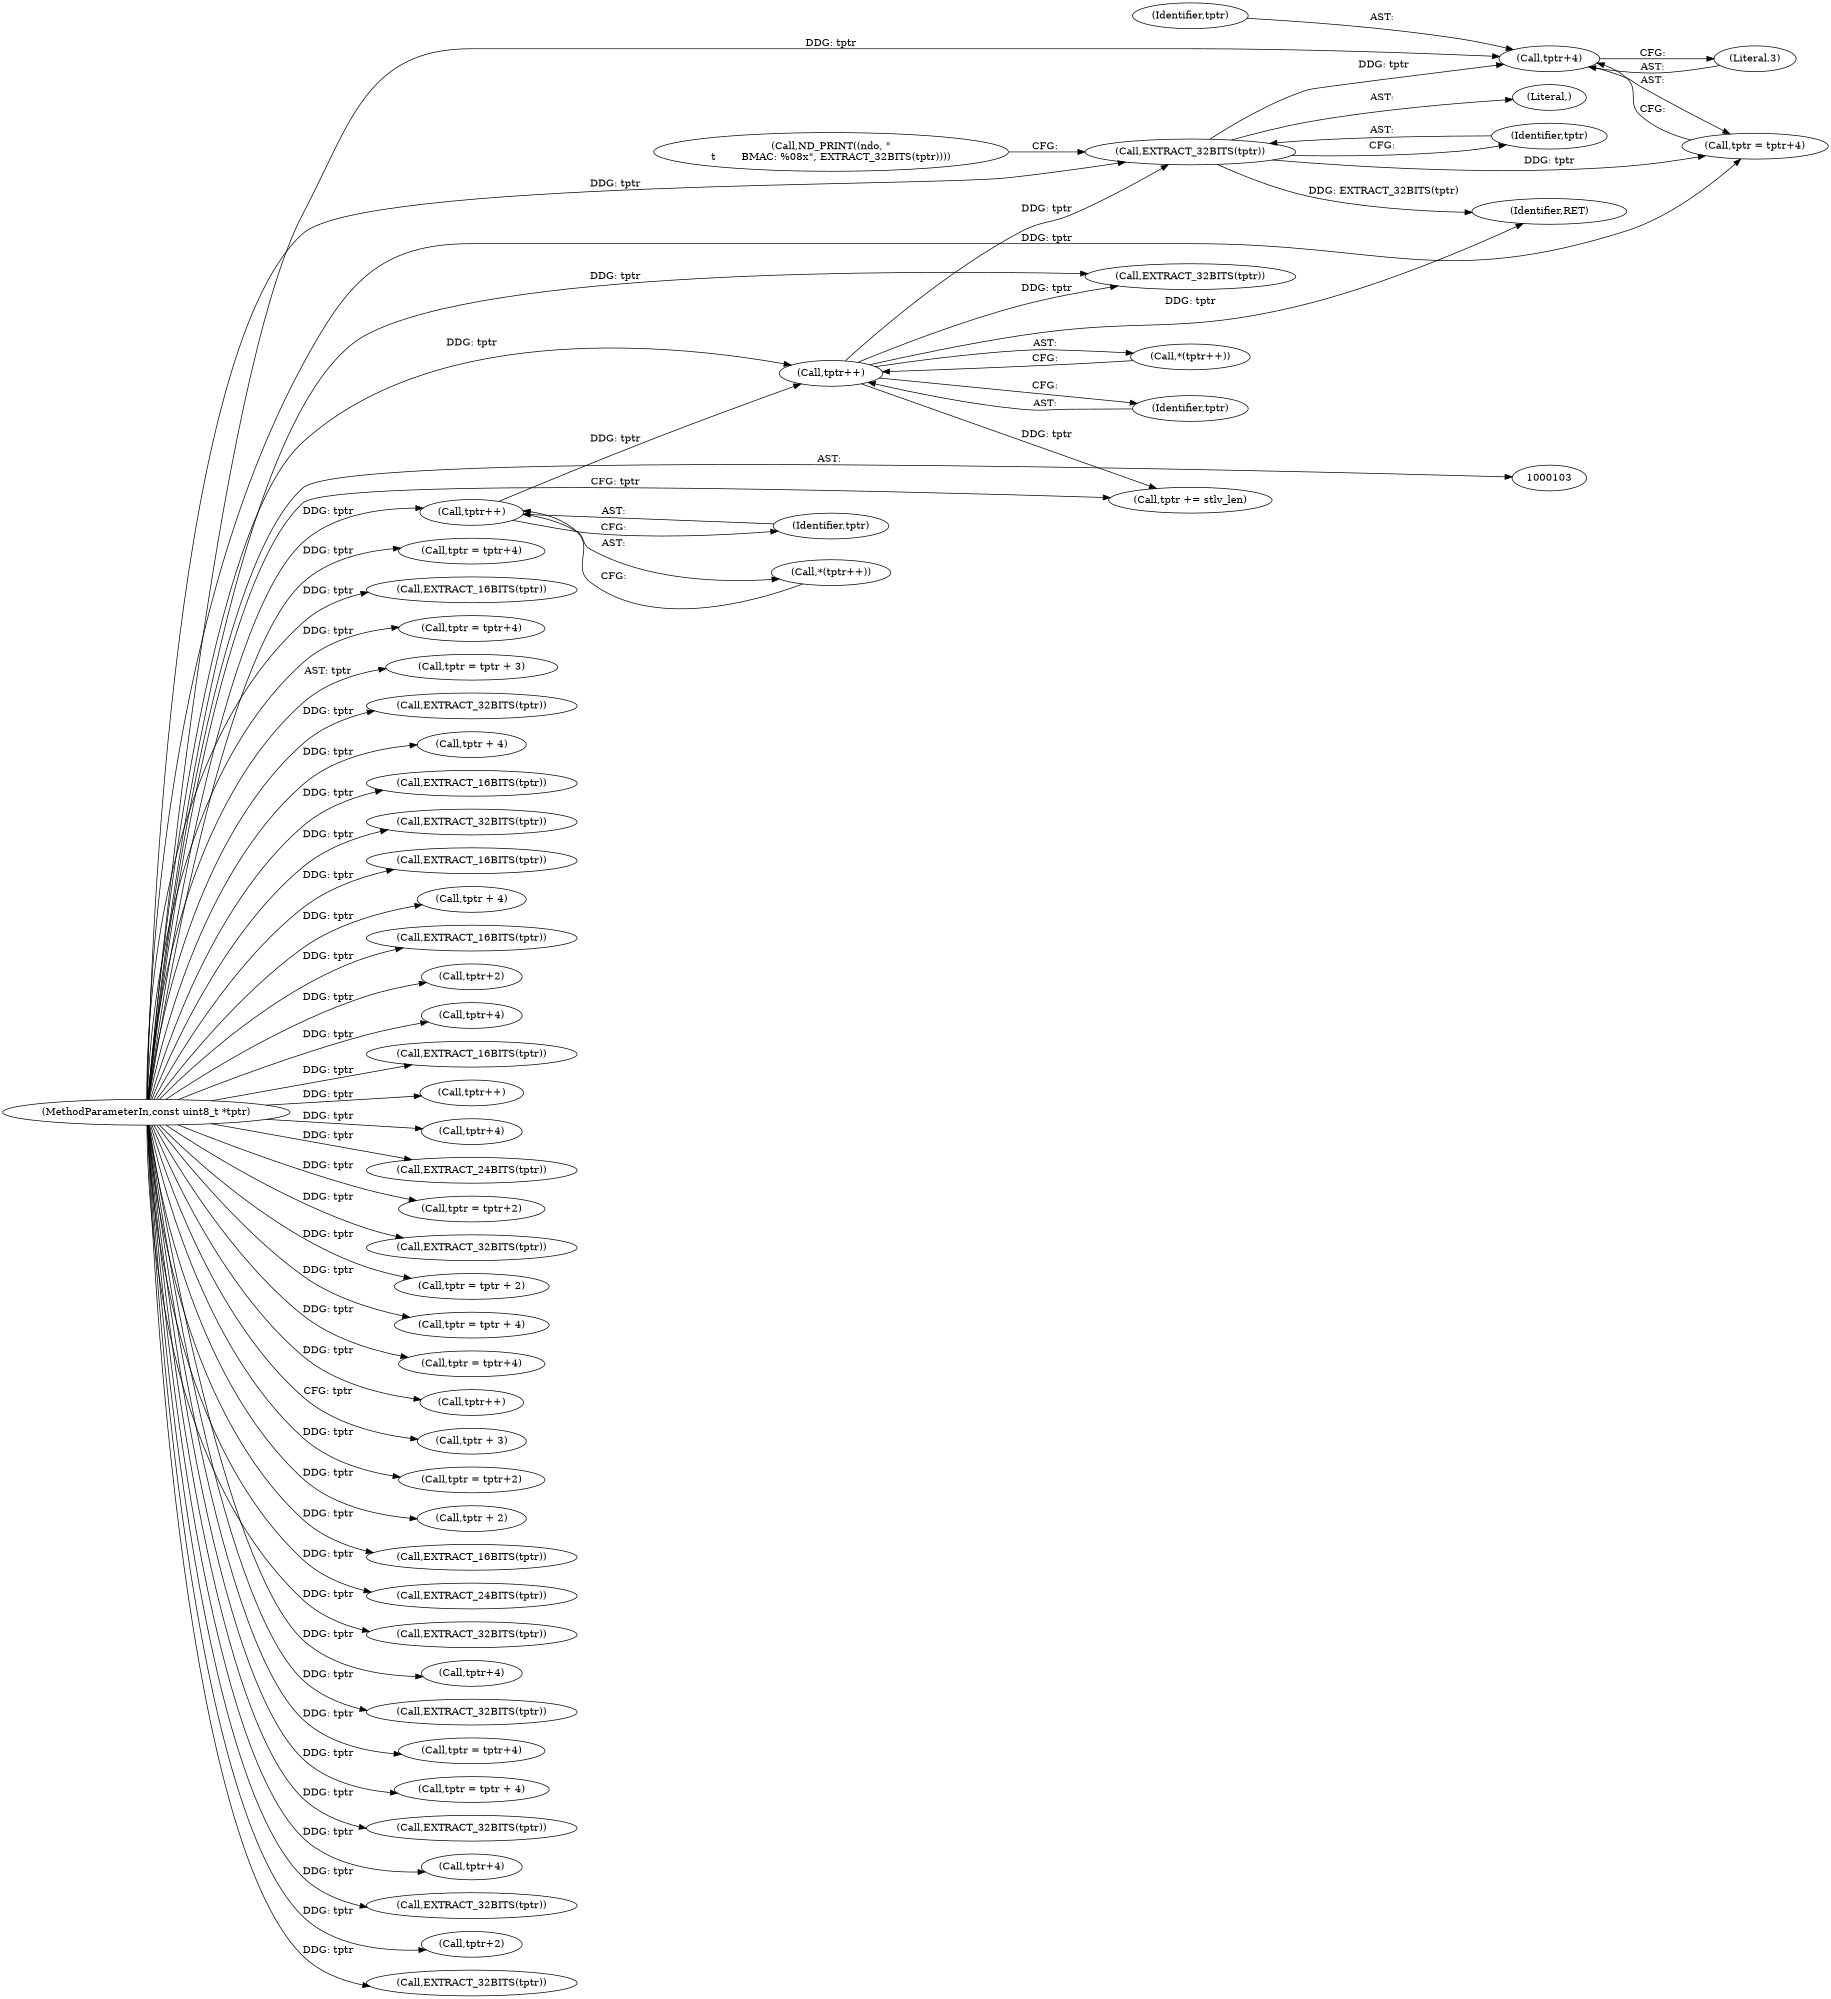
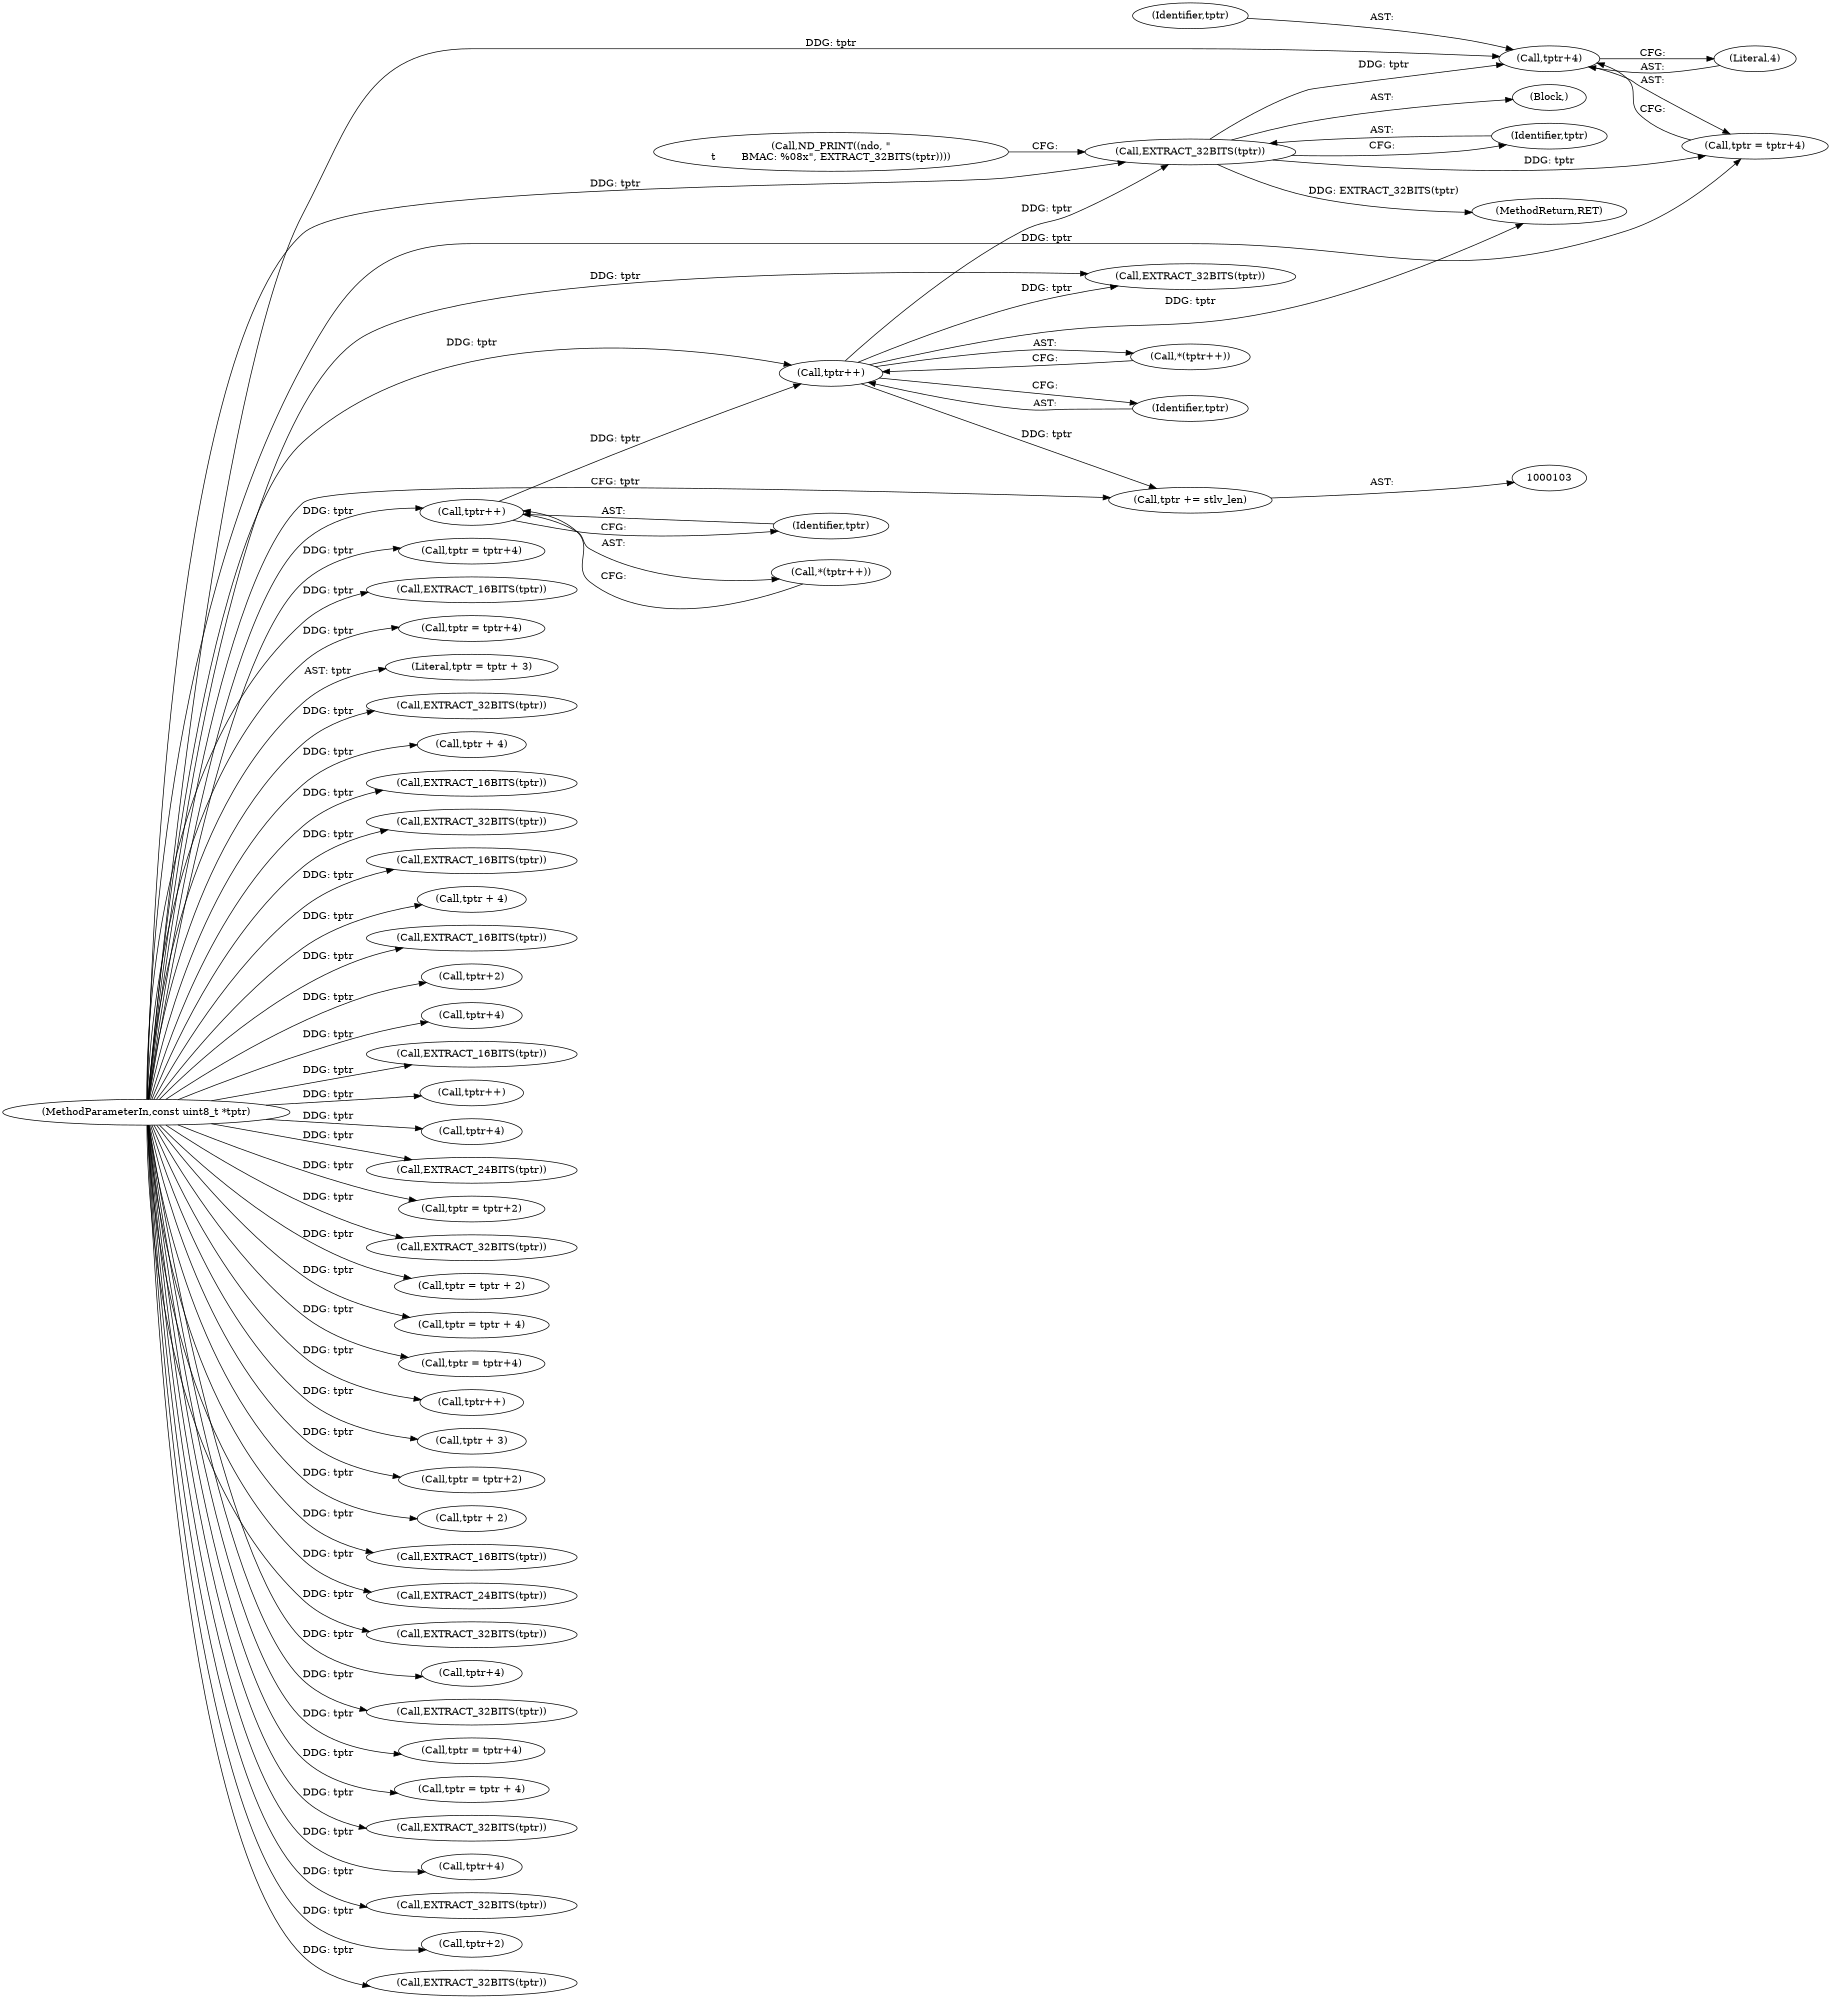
(1755, 59) -> (1755, 59)
(1549, 97) -> (1549, 97)
(1549, 211) -> (1549, 211)
(539, 467) -> (1389, 493)
(472, 667) -> (472, 667)
(328, 1391) -> (328, 1391)
